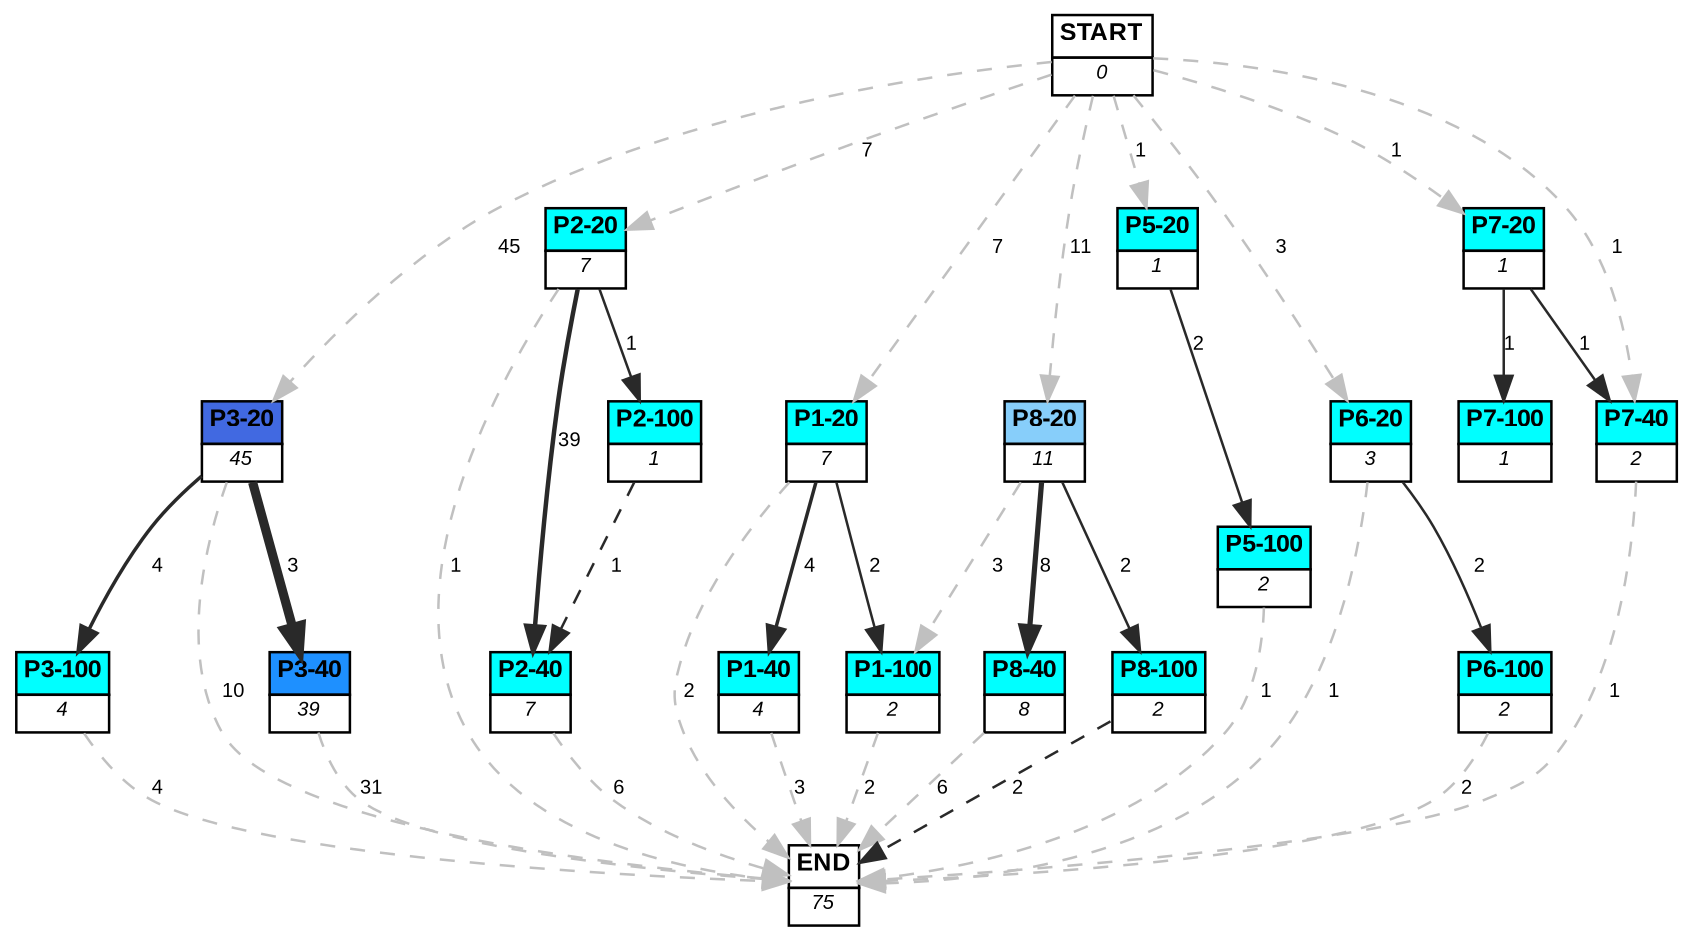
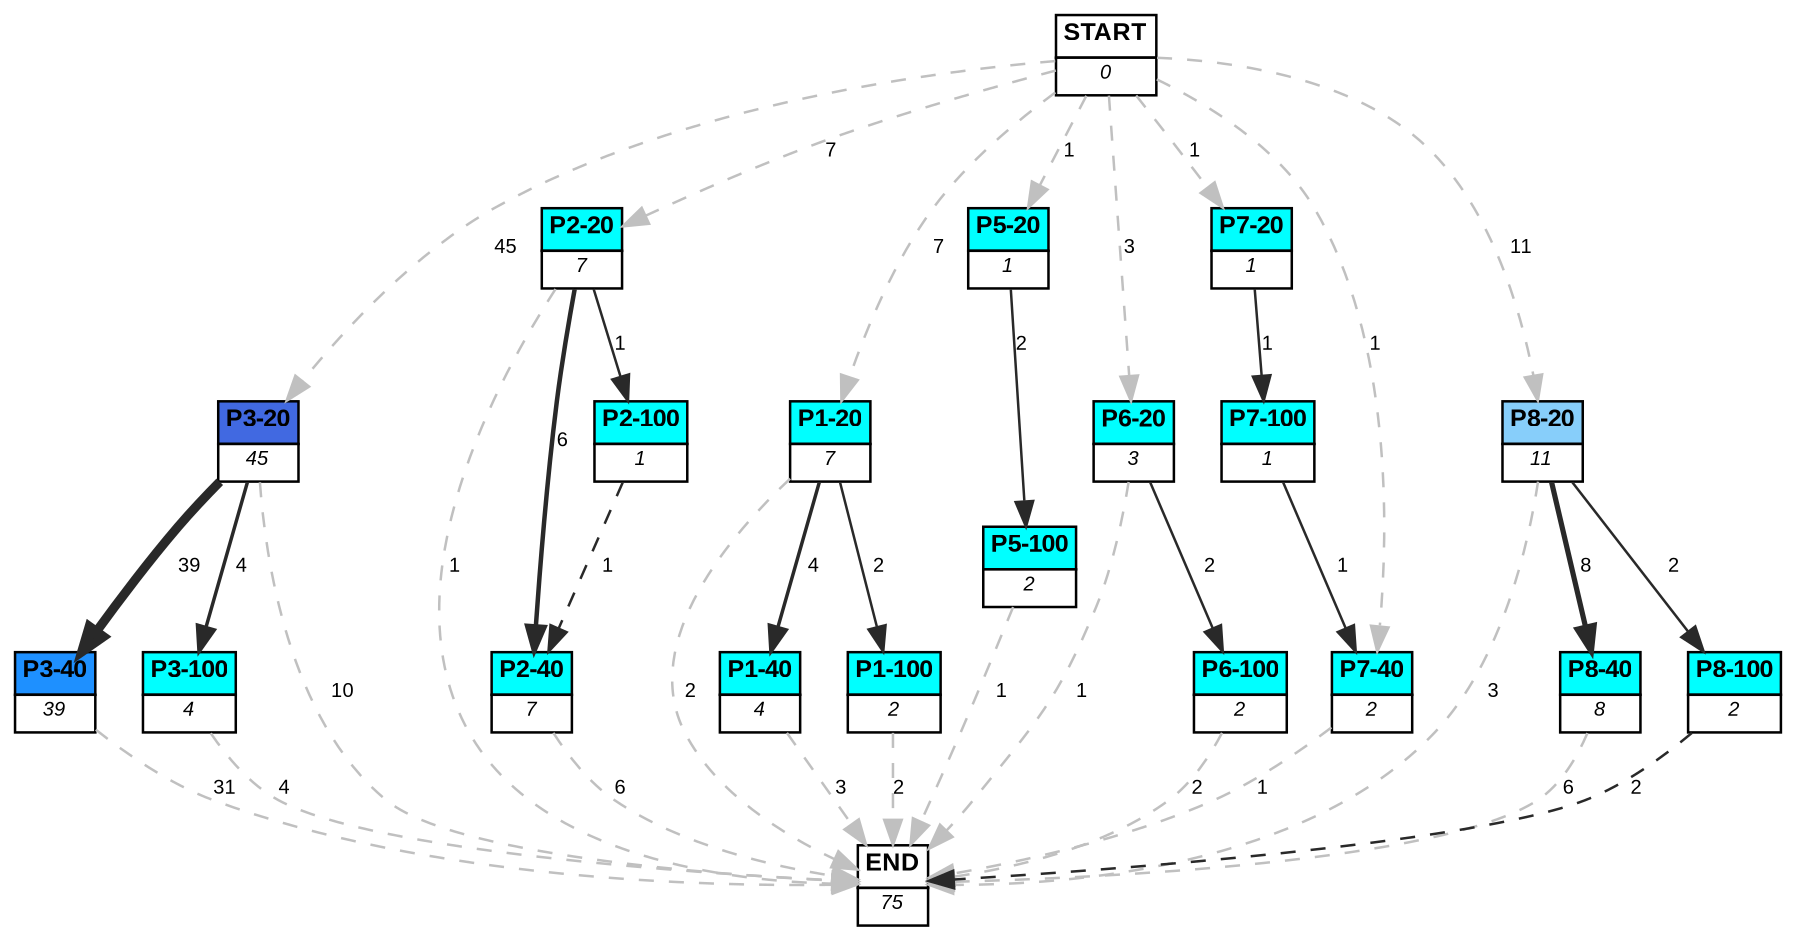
(1563, 335) -> (1314, 555)
(571, 441) -> (563, 441)
(975, 556) -> (1338, 804)
(293, 567) -> (191, 567)
